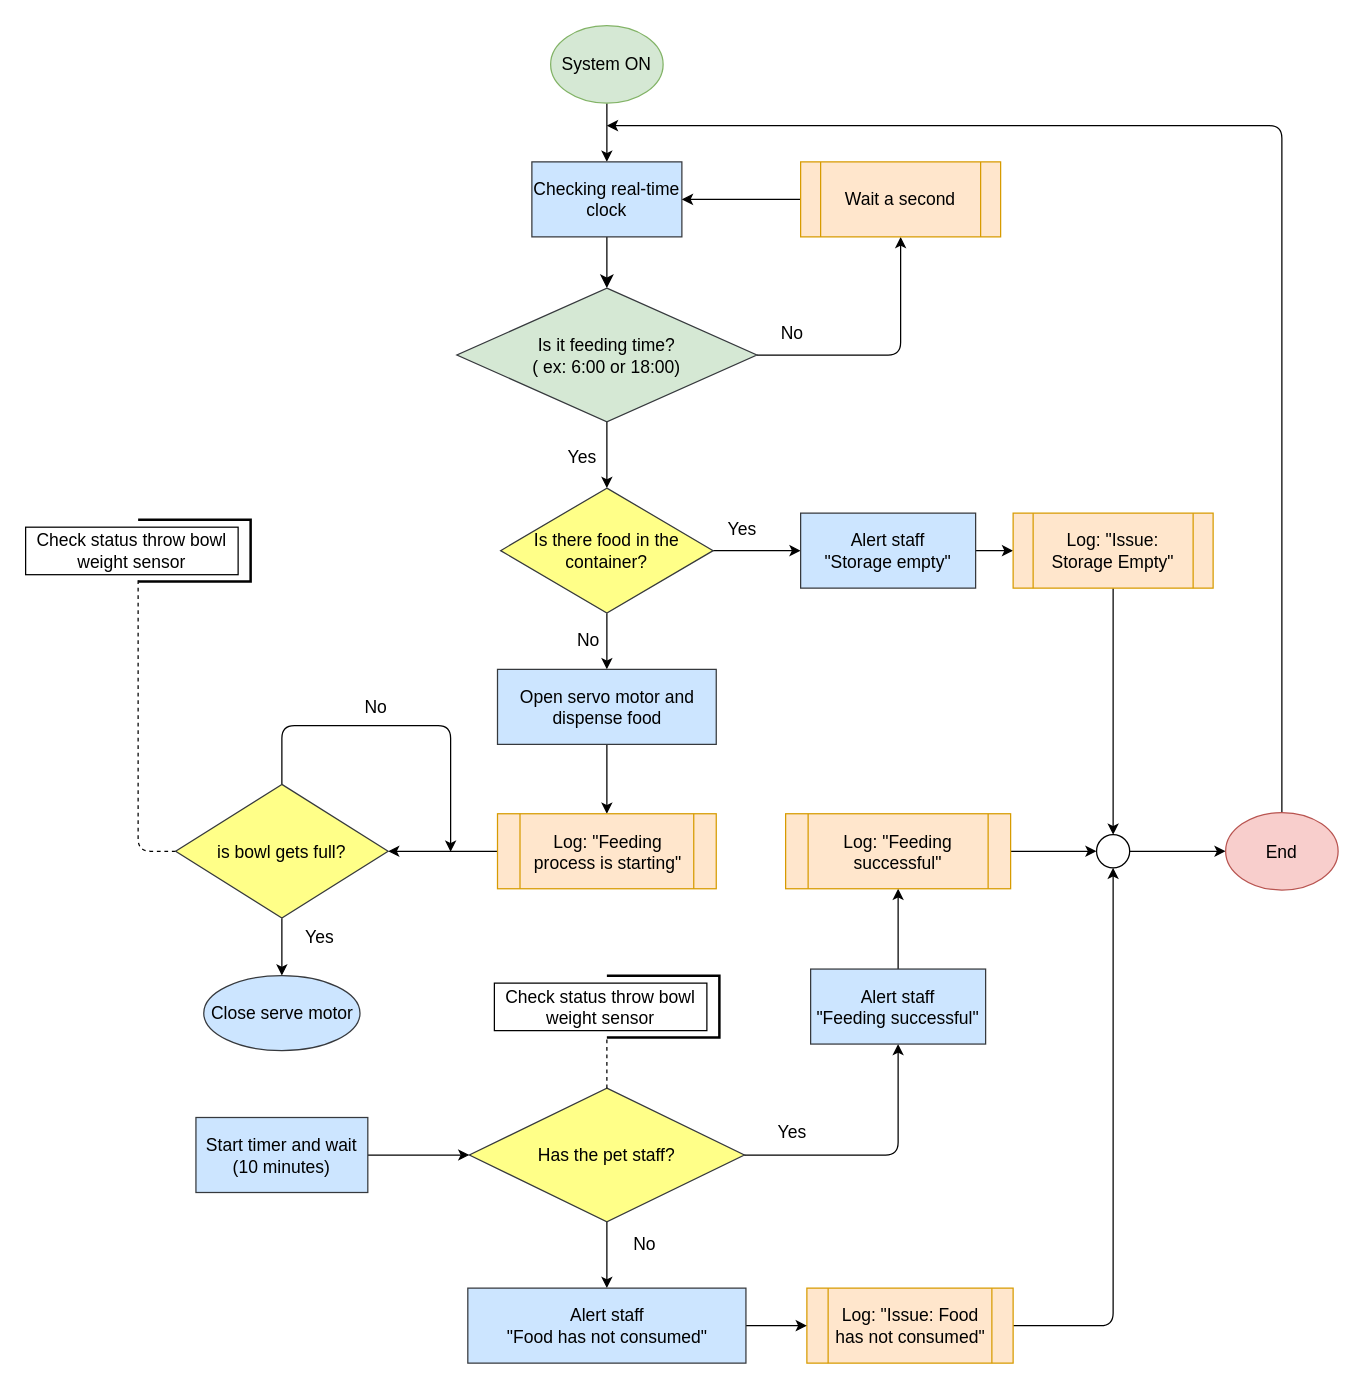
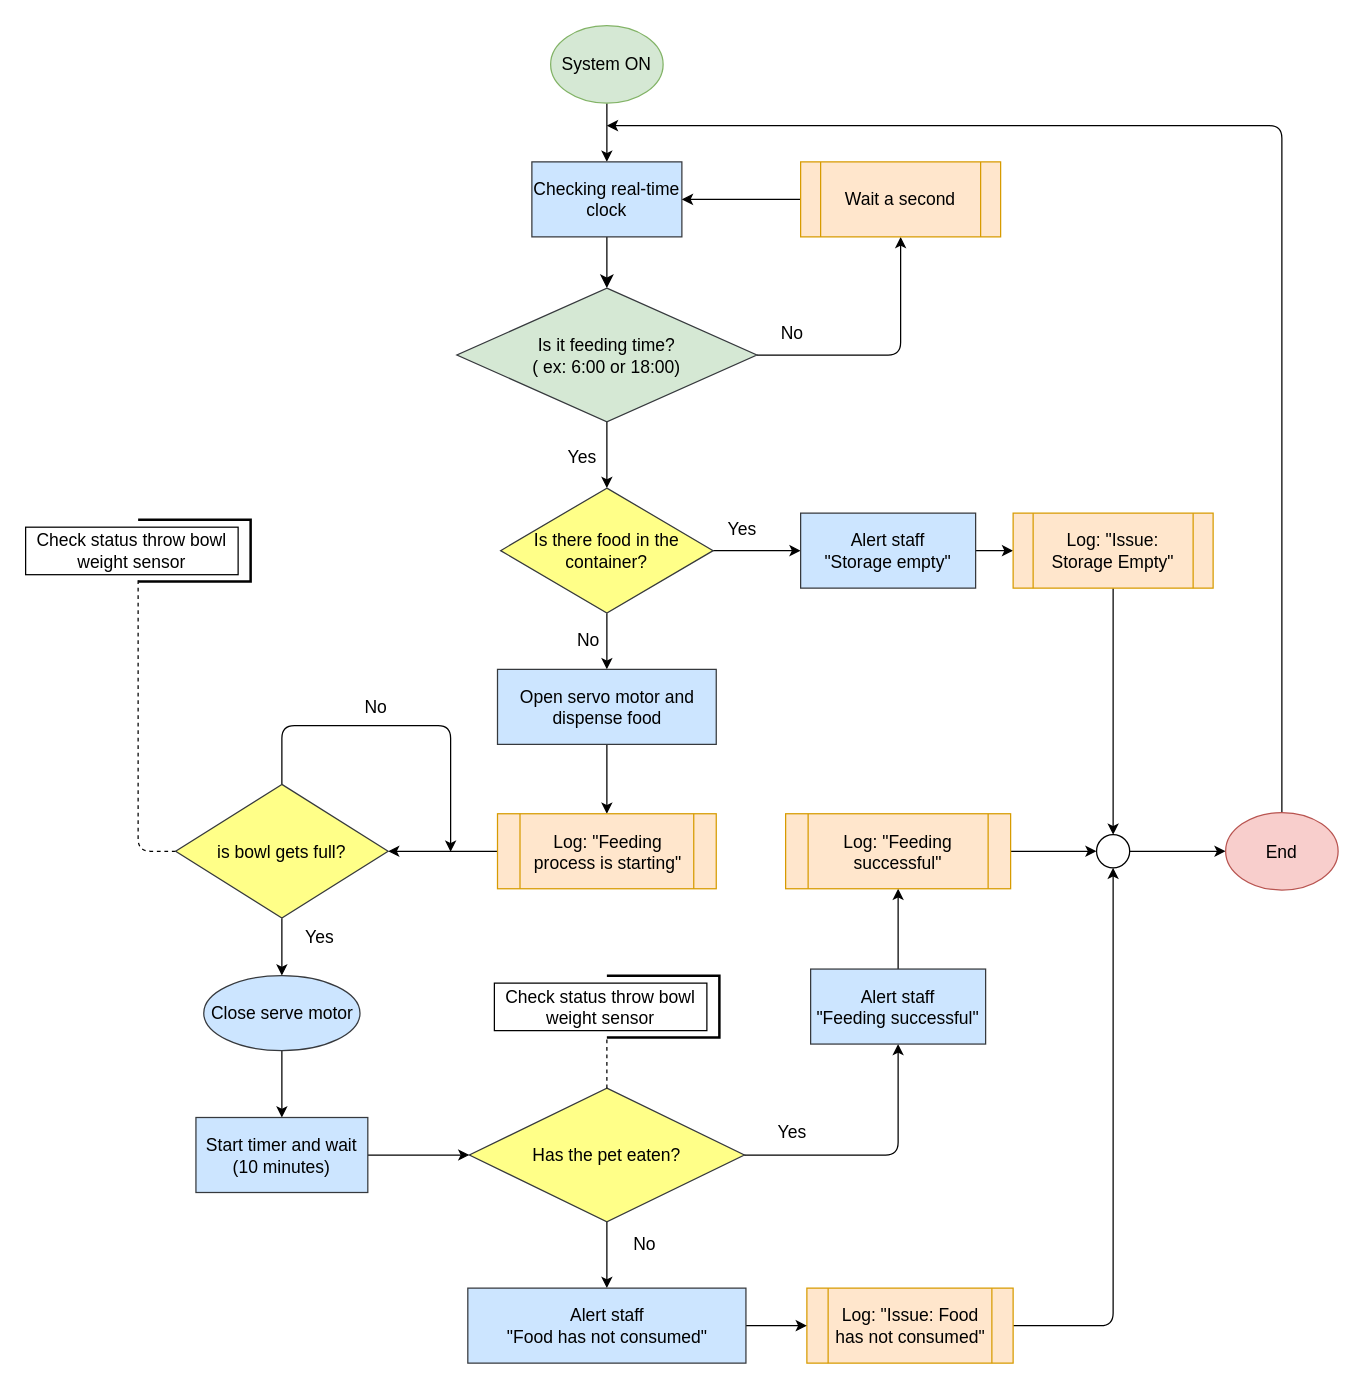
none -> (282, 1080)
(607, 1156) -> (607, 1156)
